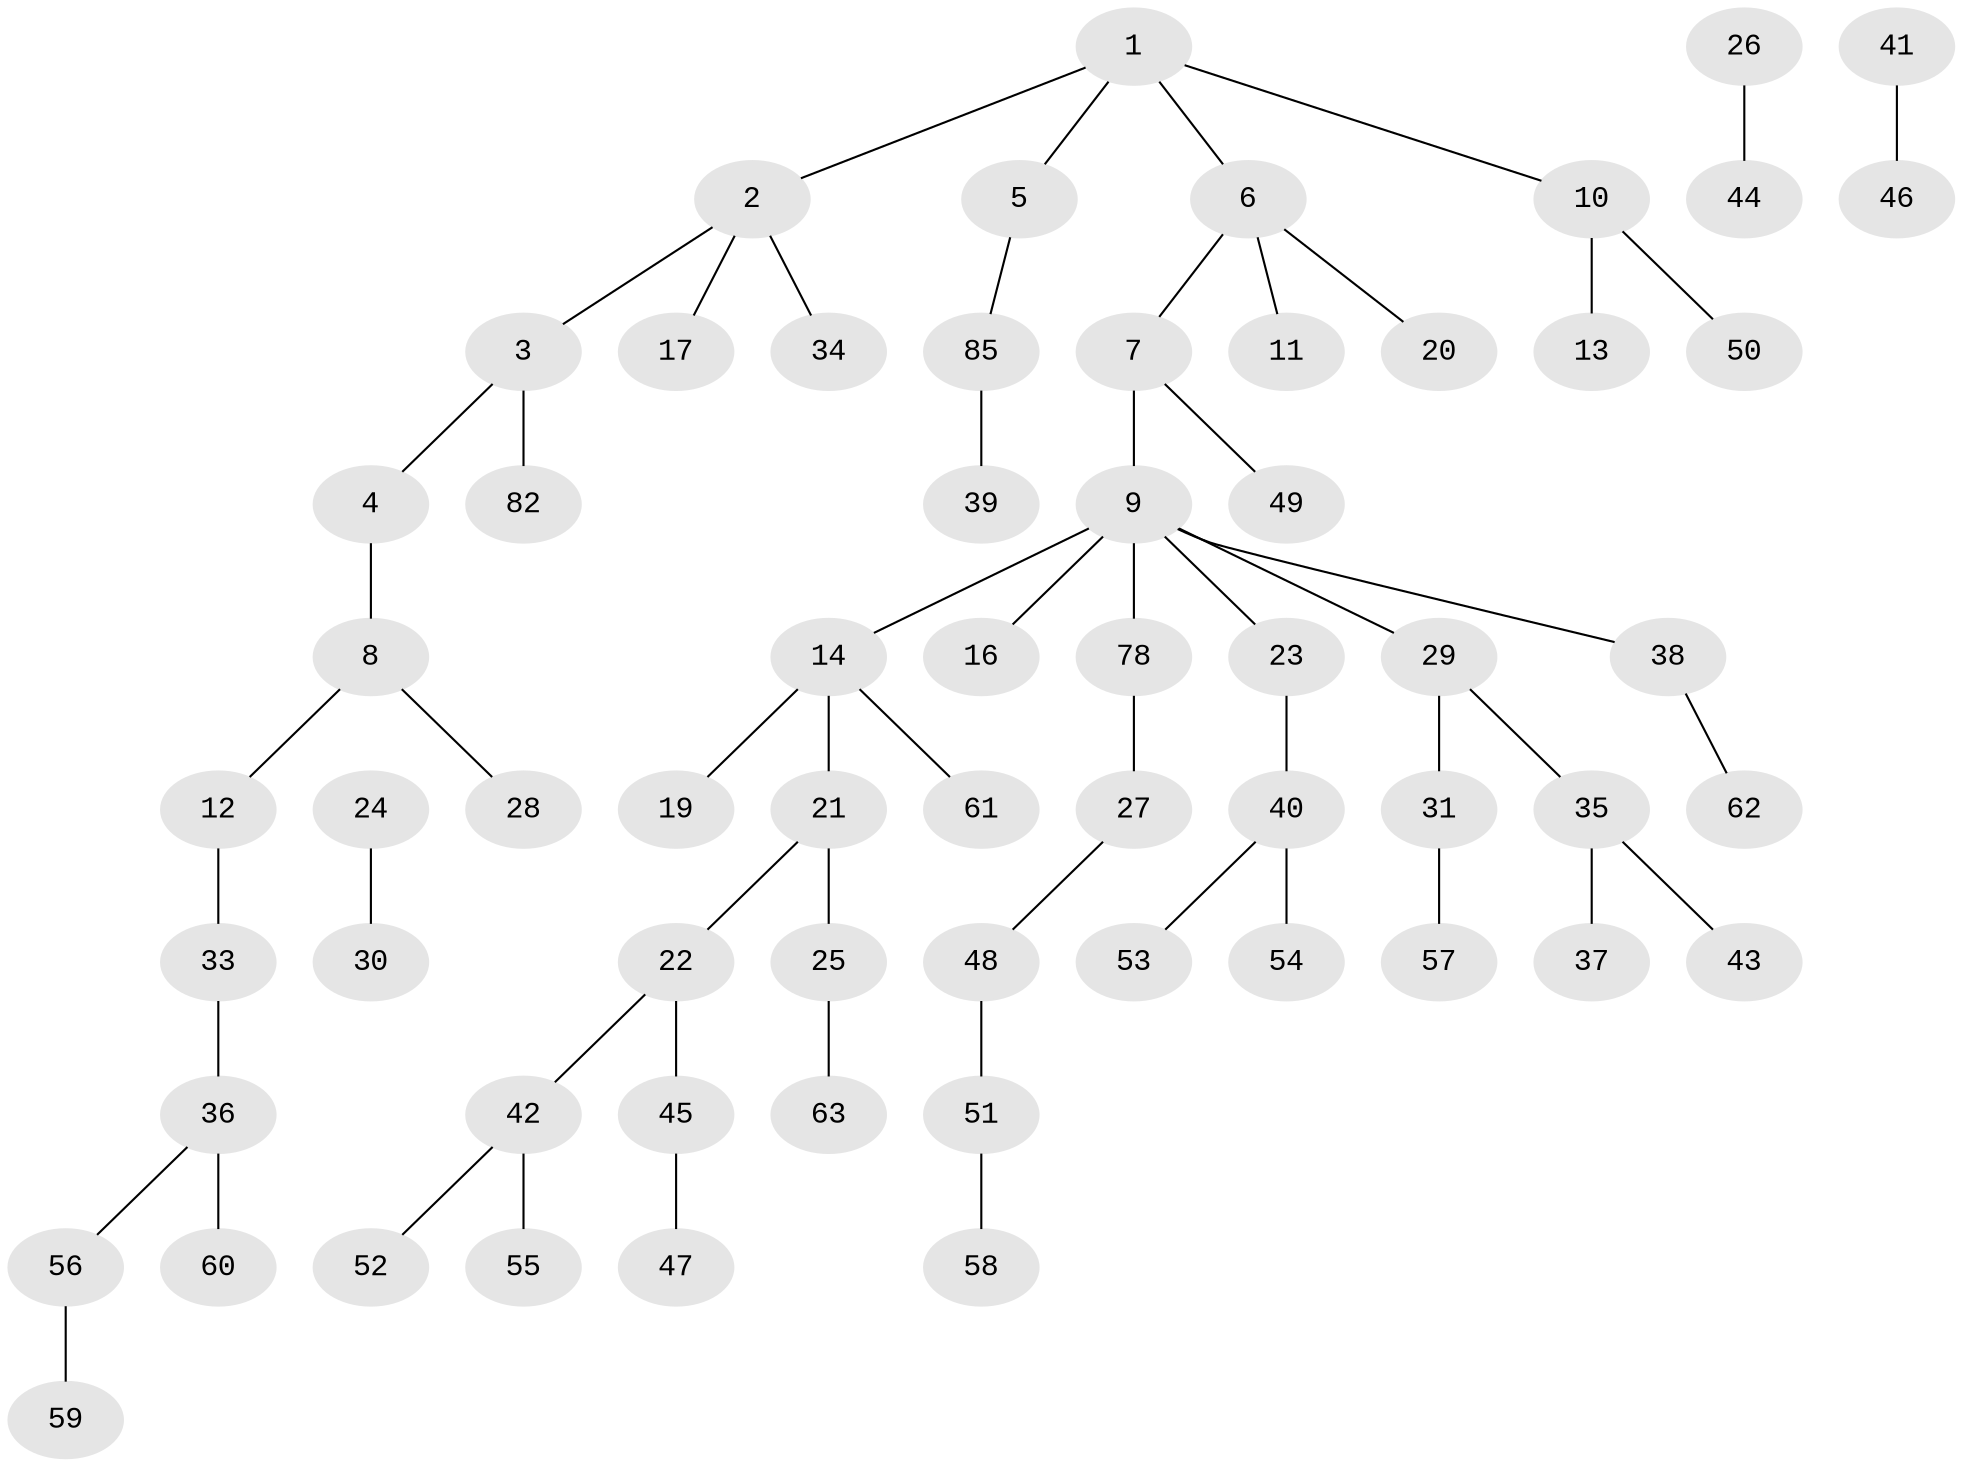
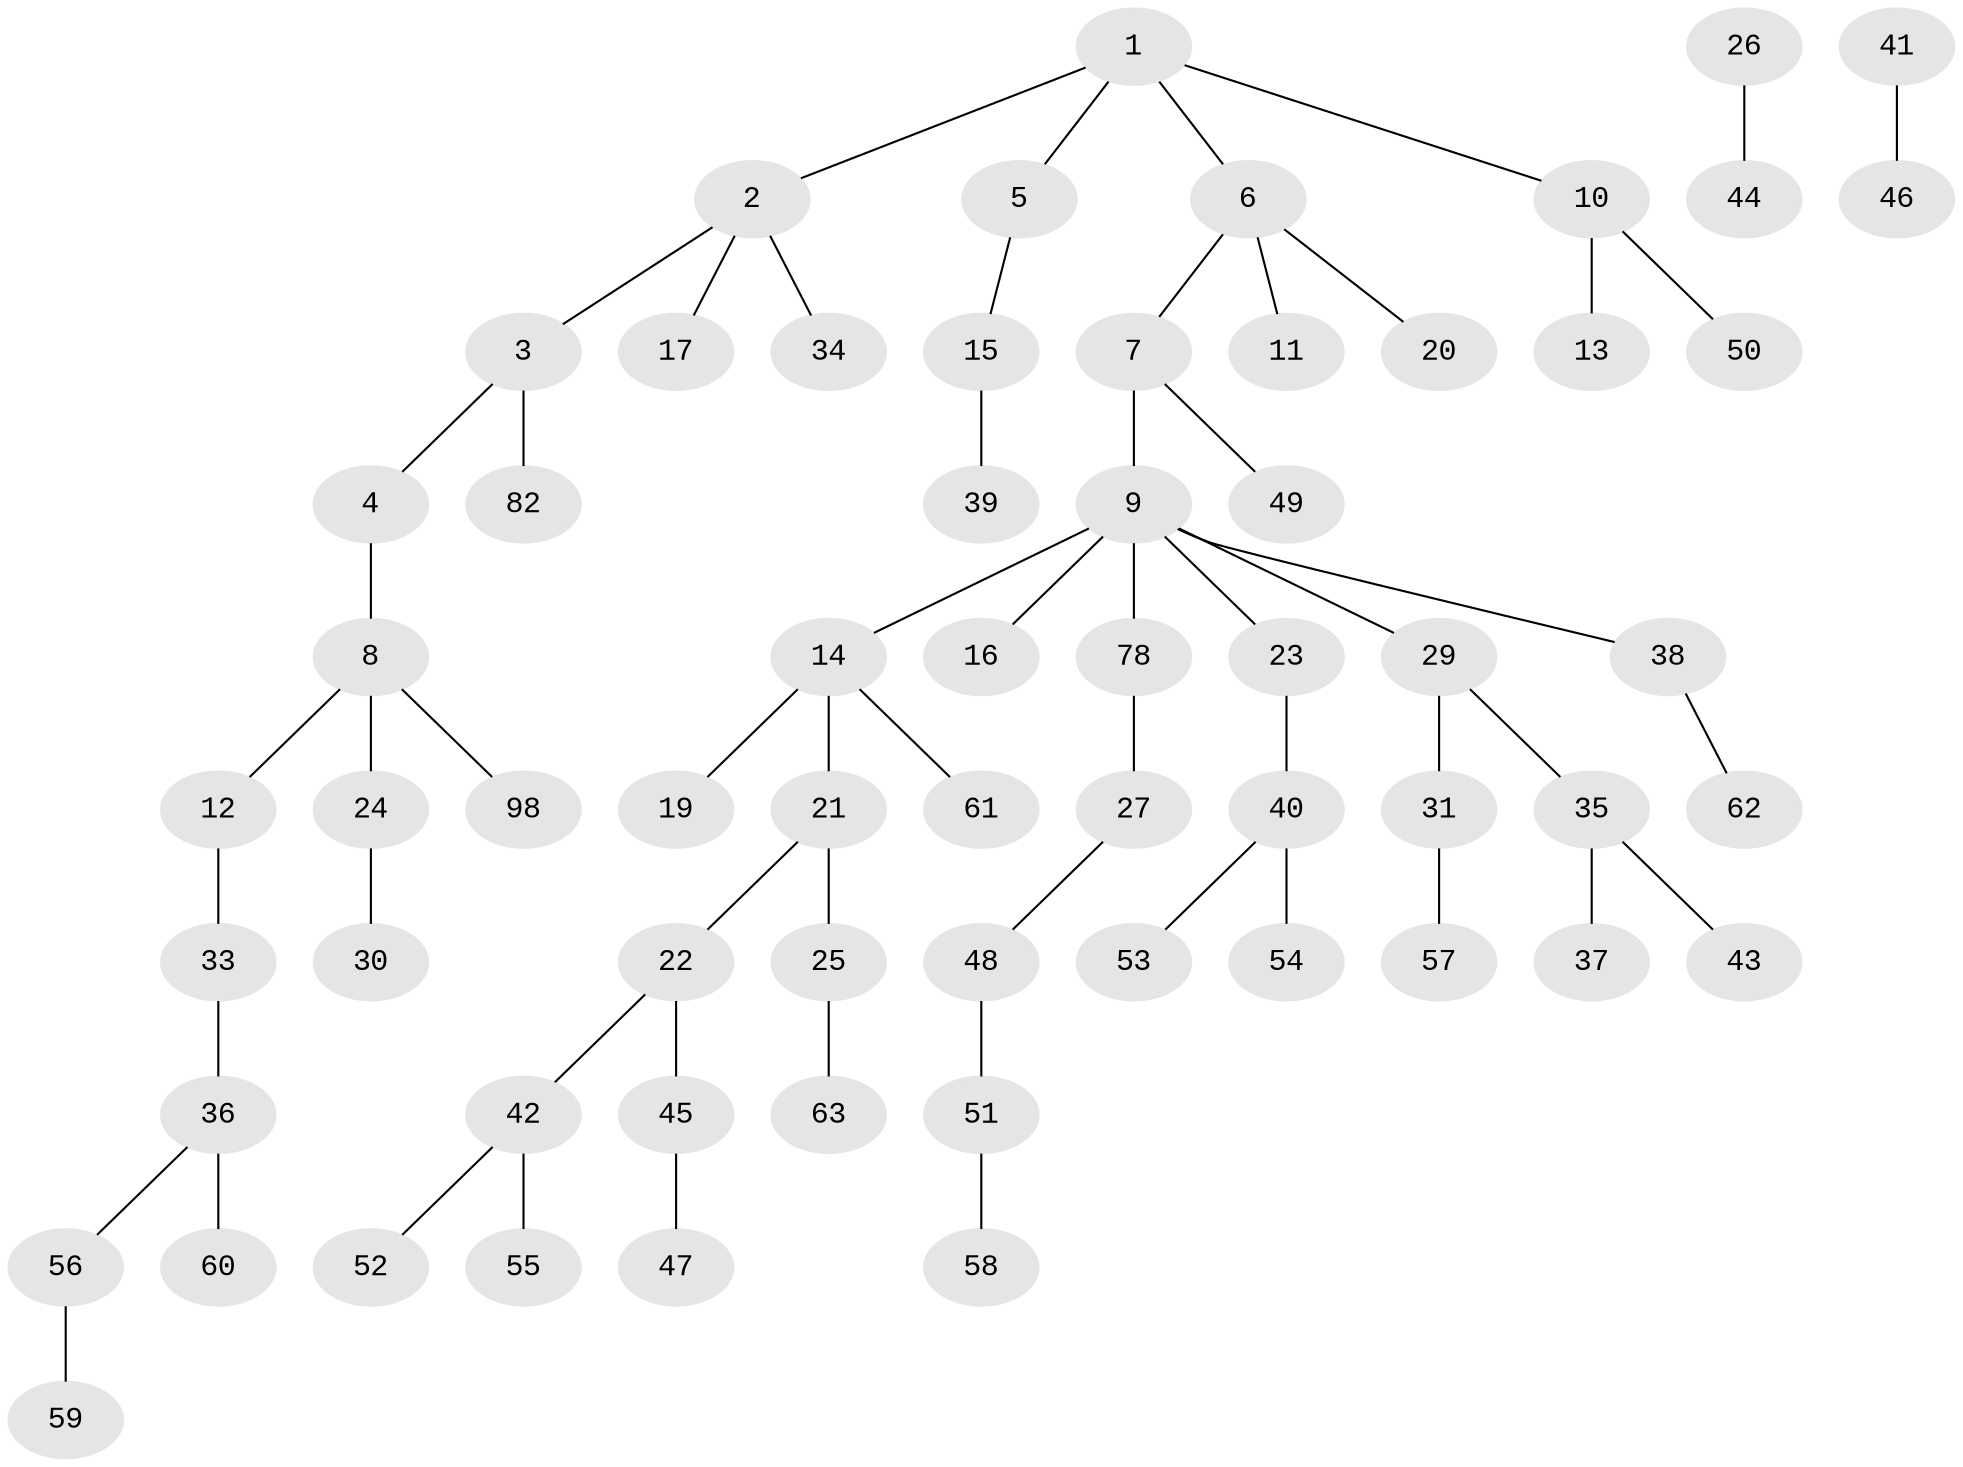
(981, 352) -> (981, 352)
none -> (371, 734)
(524, 810) -> (524, 810)
